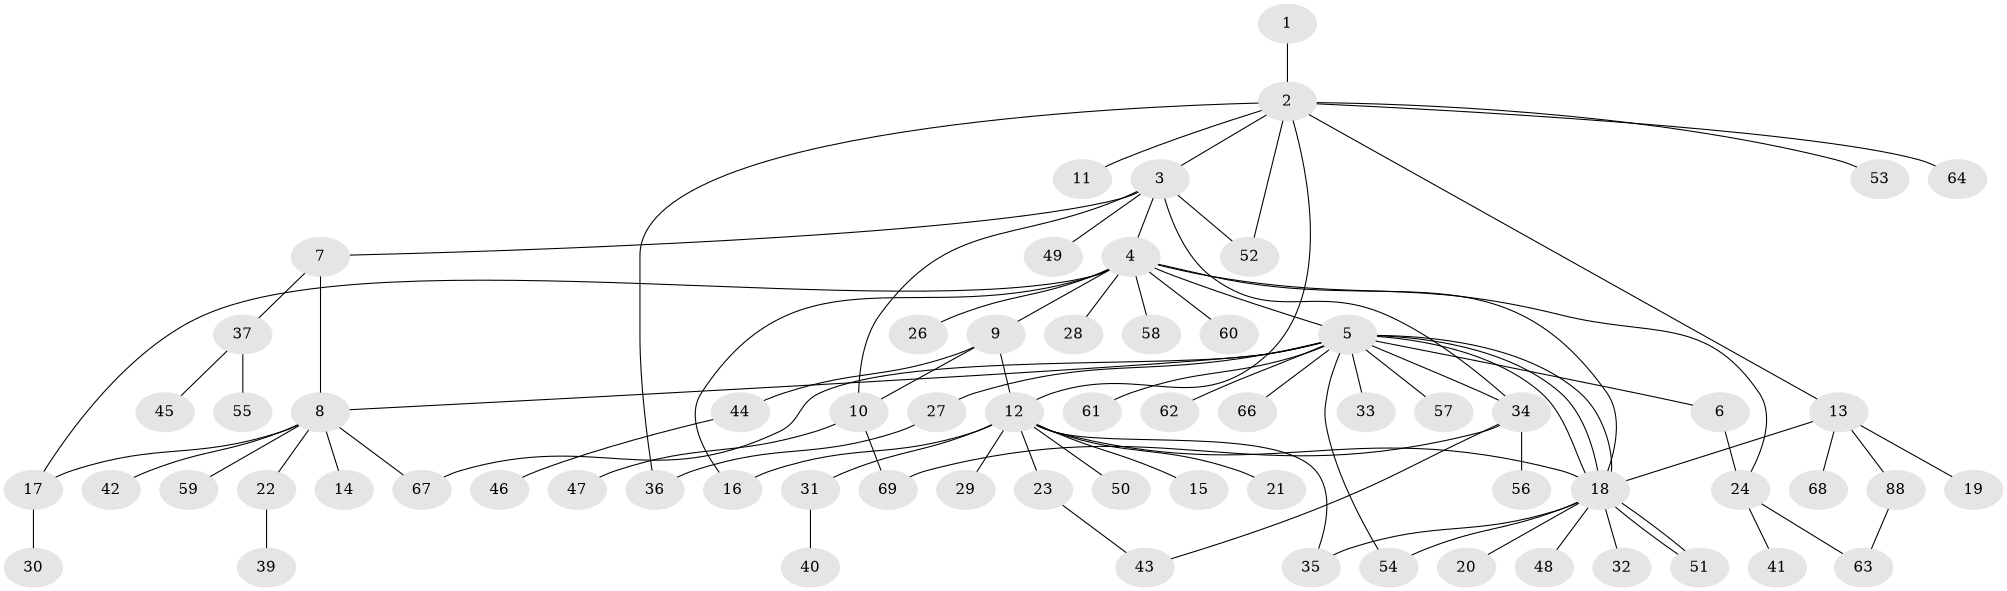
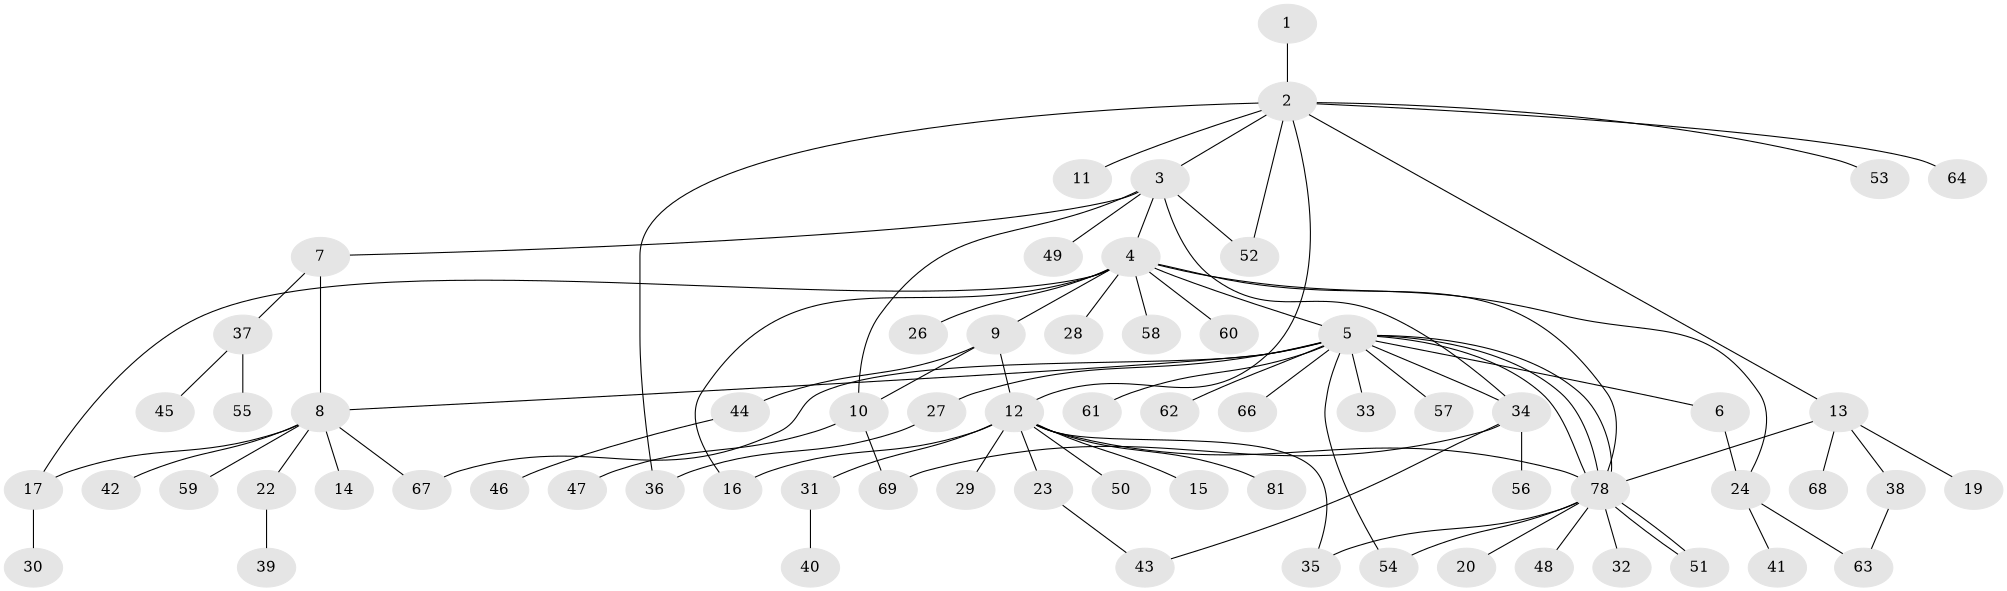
(1277, 490) -> (1277, 490)
(1600, 490) -> (1600, 490)
(1896, 490) -> (1896, 490)
